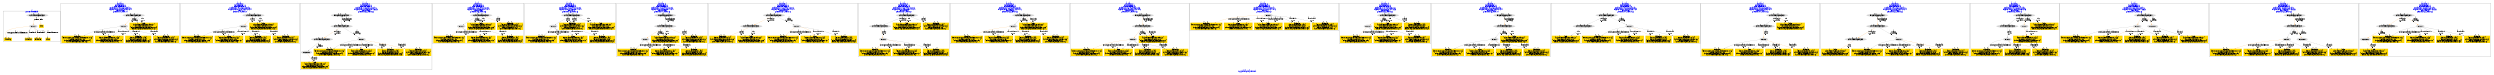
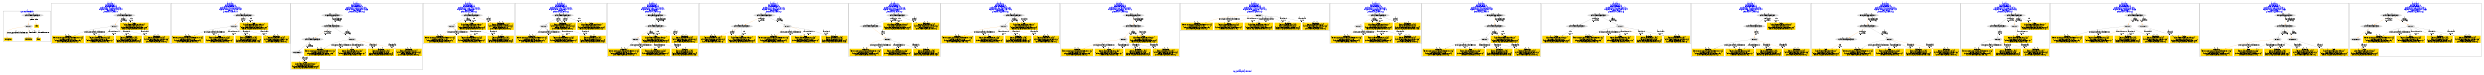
(8, 39) -> (8, 39)
(29, 39) -> none
